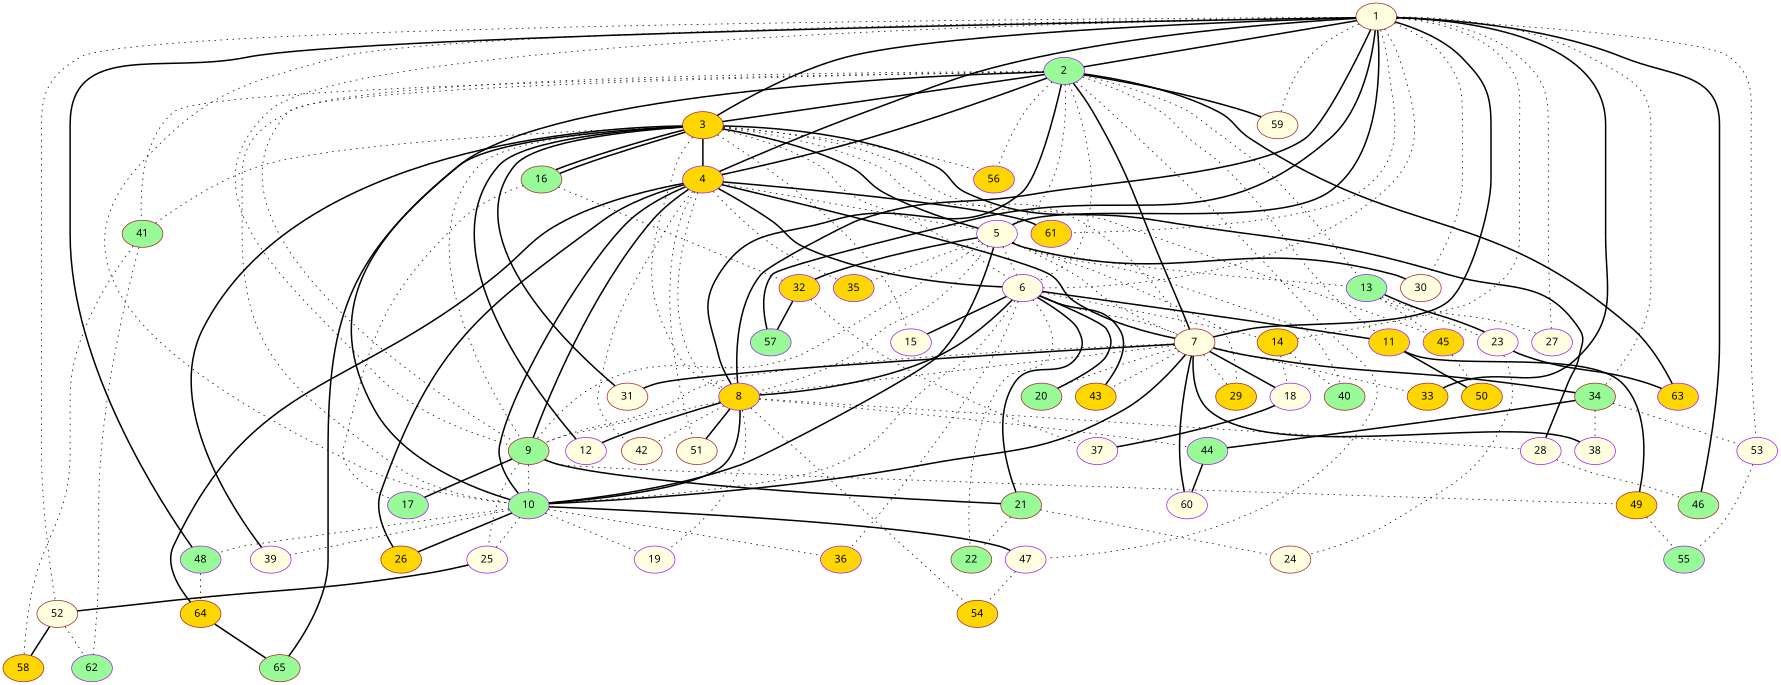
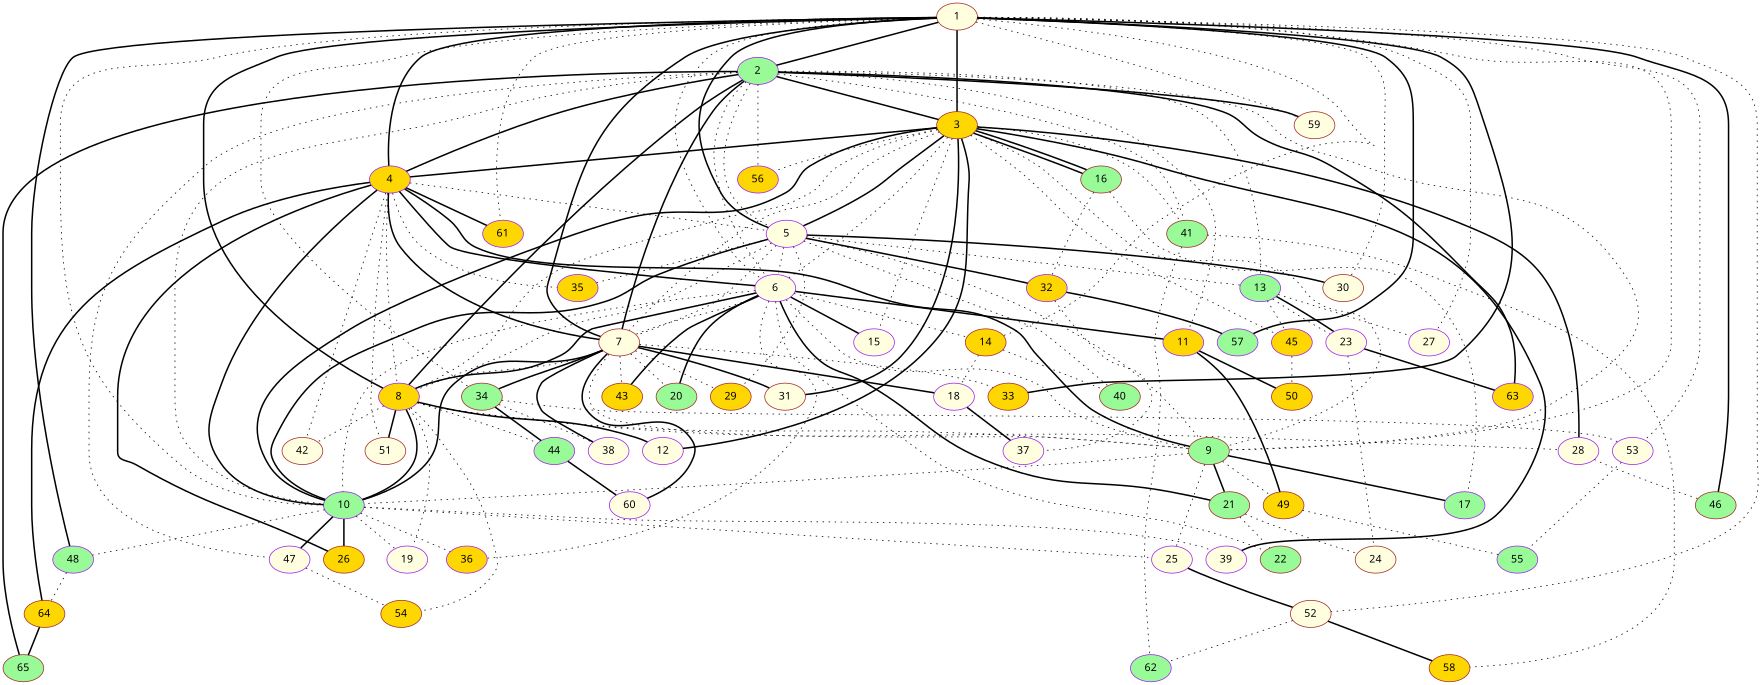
none -> (985, 370)
